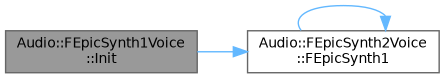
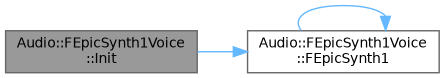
(343, 52) -> (343, 52)
